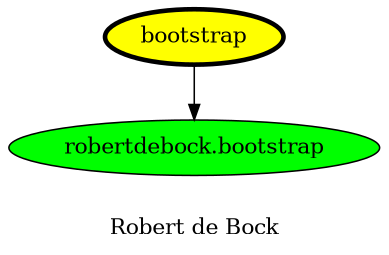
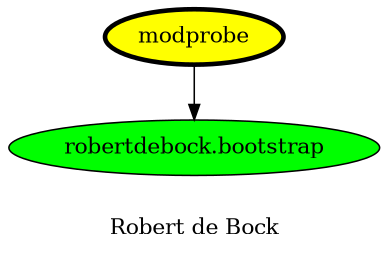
(194, 37) -> (194, 37)
